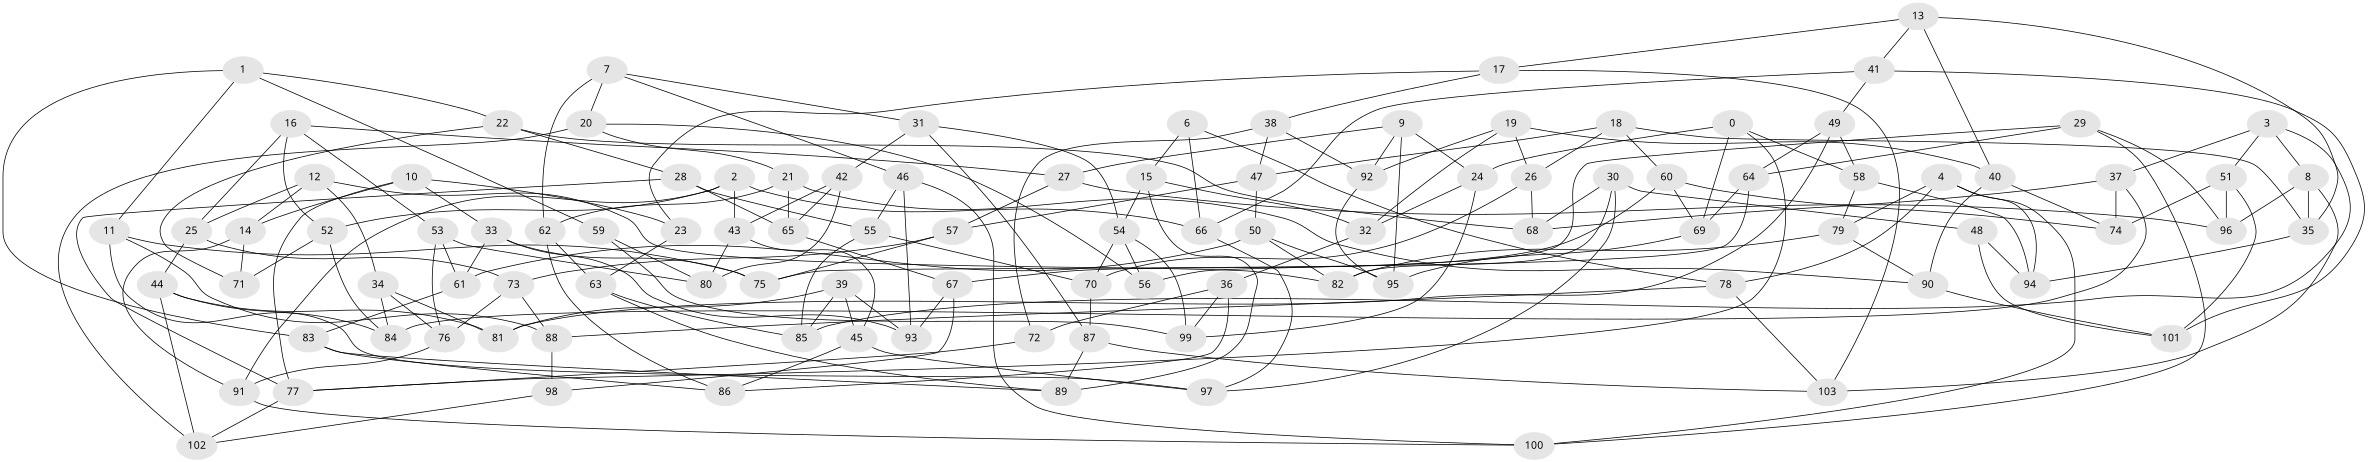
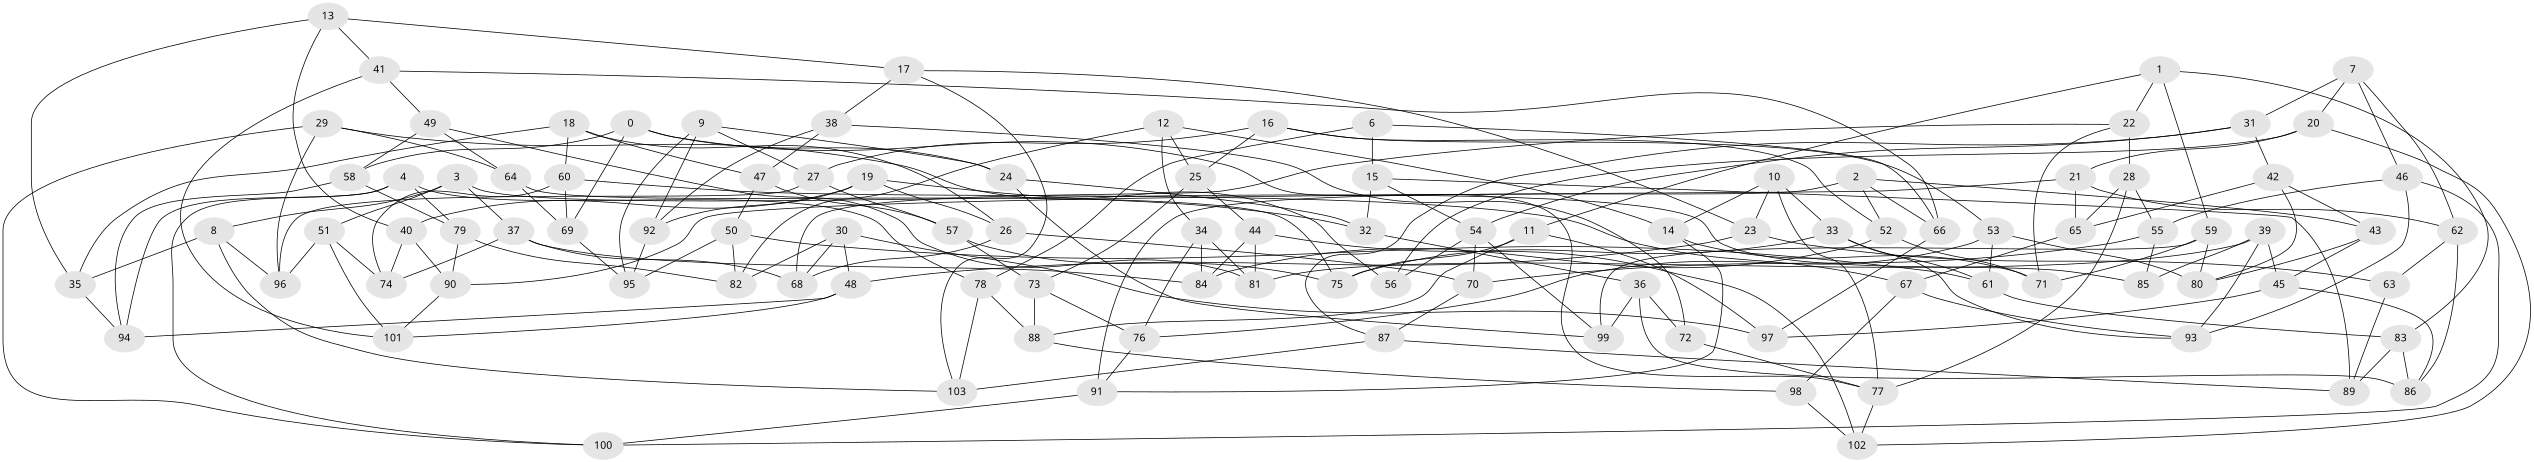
none -> (1302, 264)
none -> (2116, 266)
(696, 317) -> none
